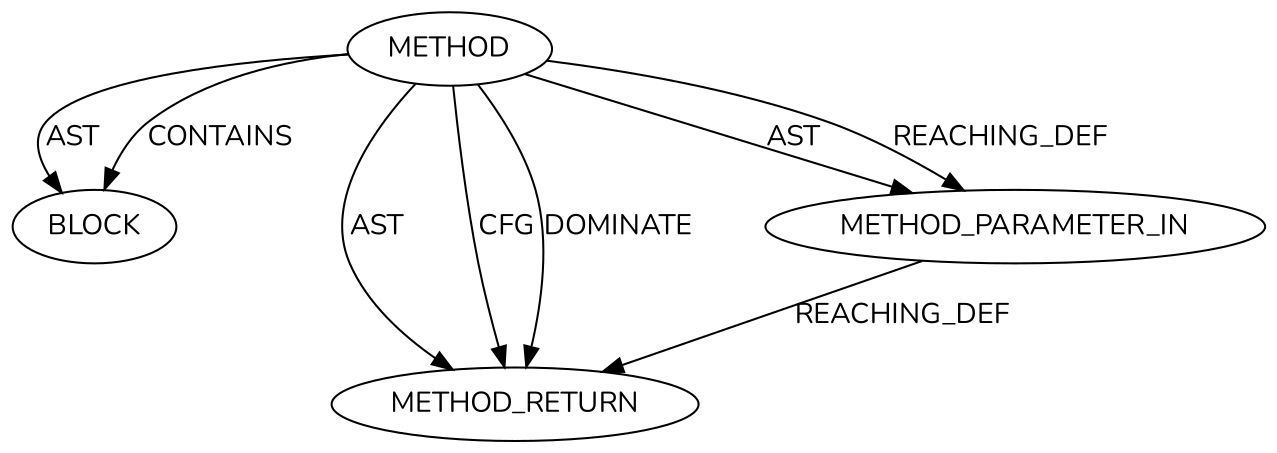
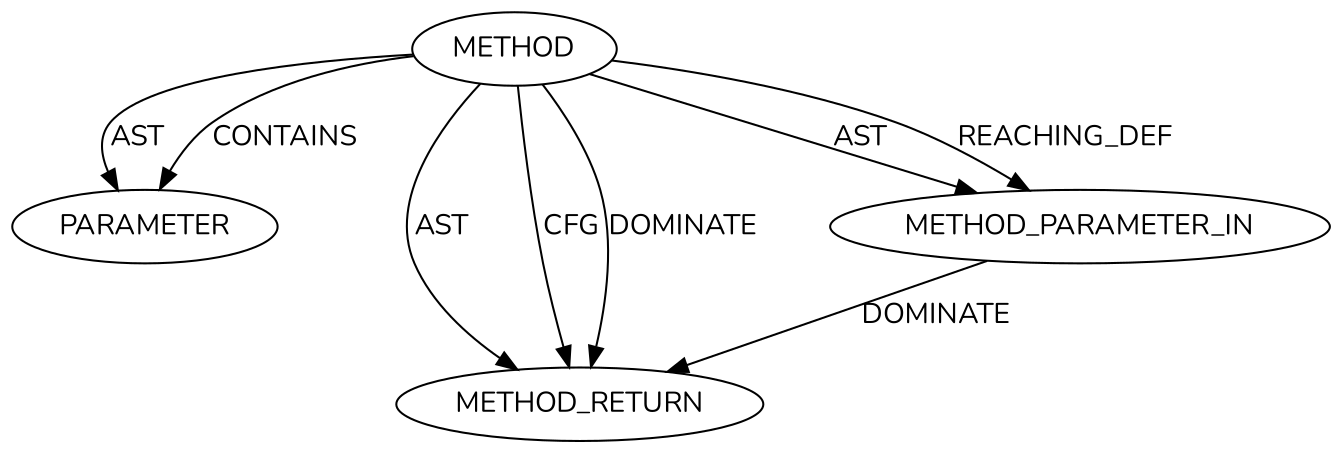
(95, 227) -> (145, 227)
(903, 315) -> (936, 315)
